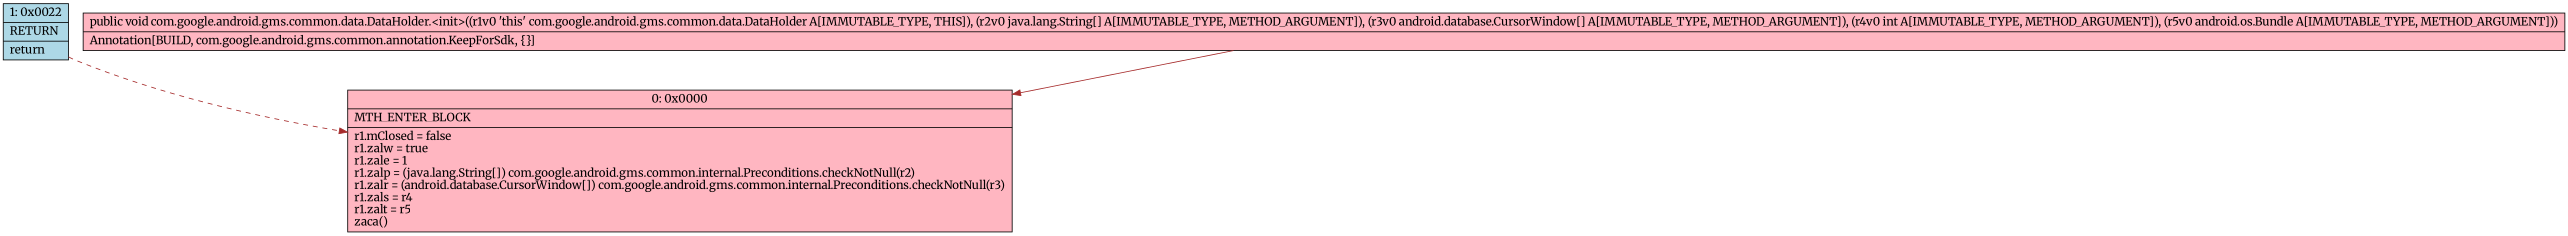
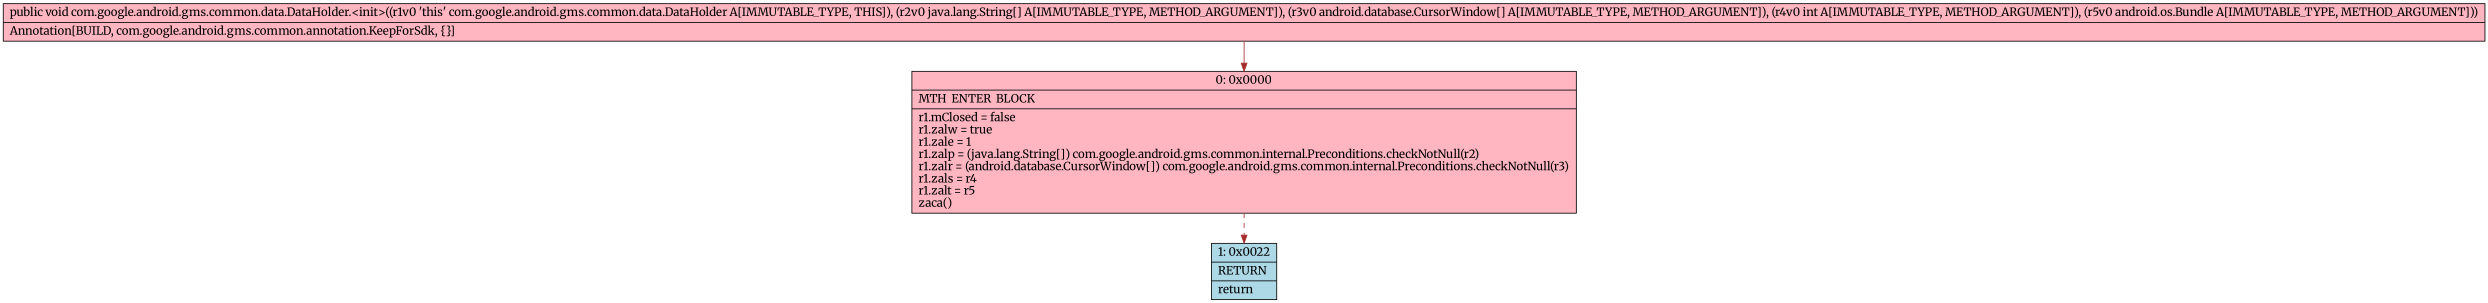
(202, 102) -> (1244, 224)
